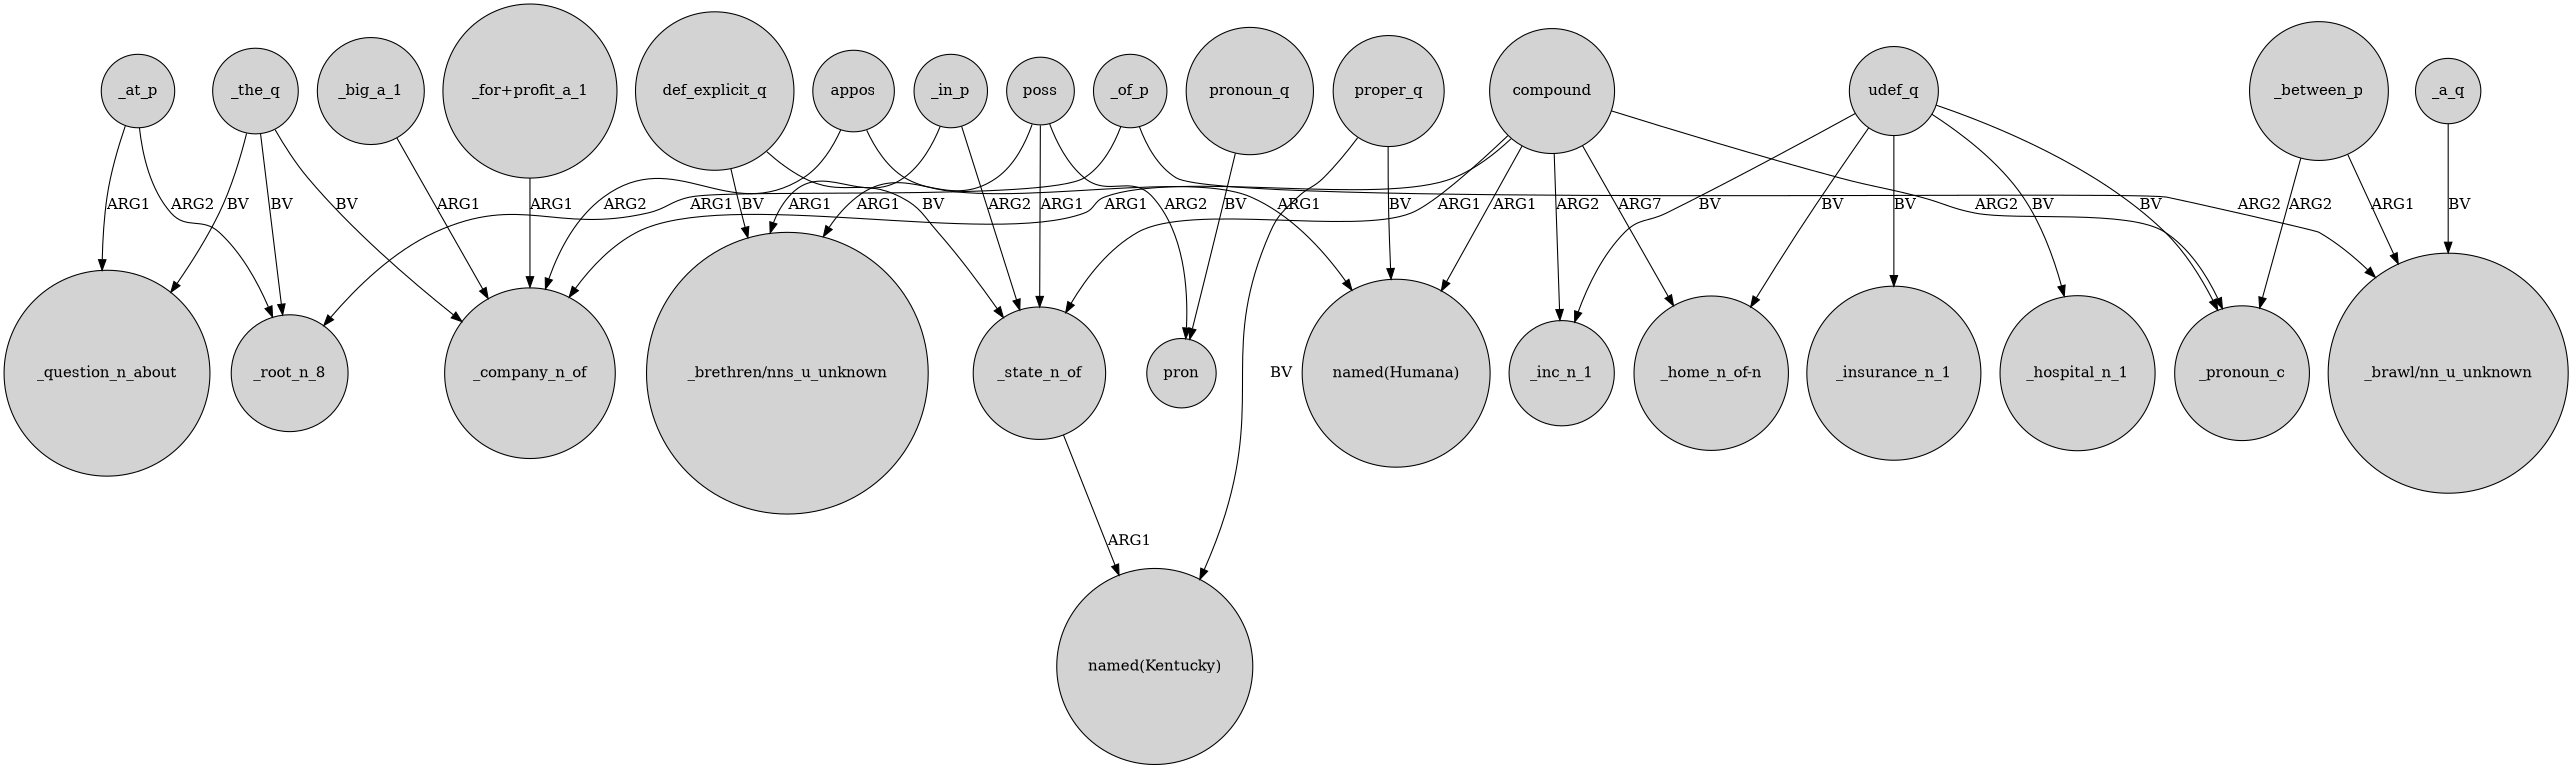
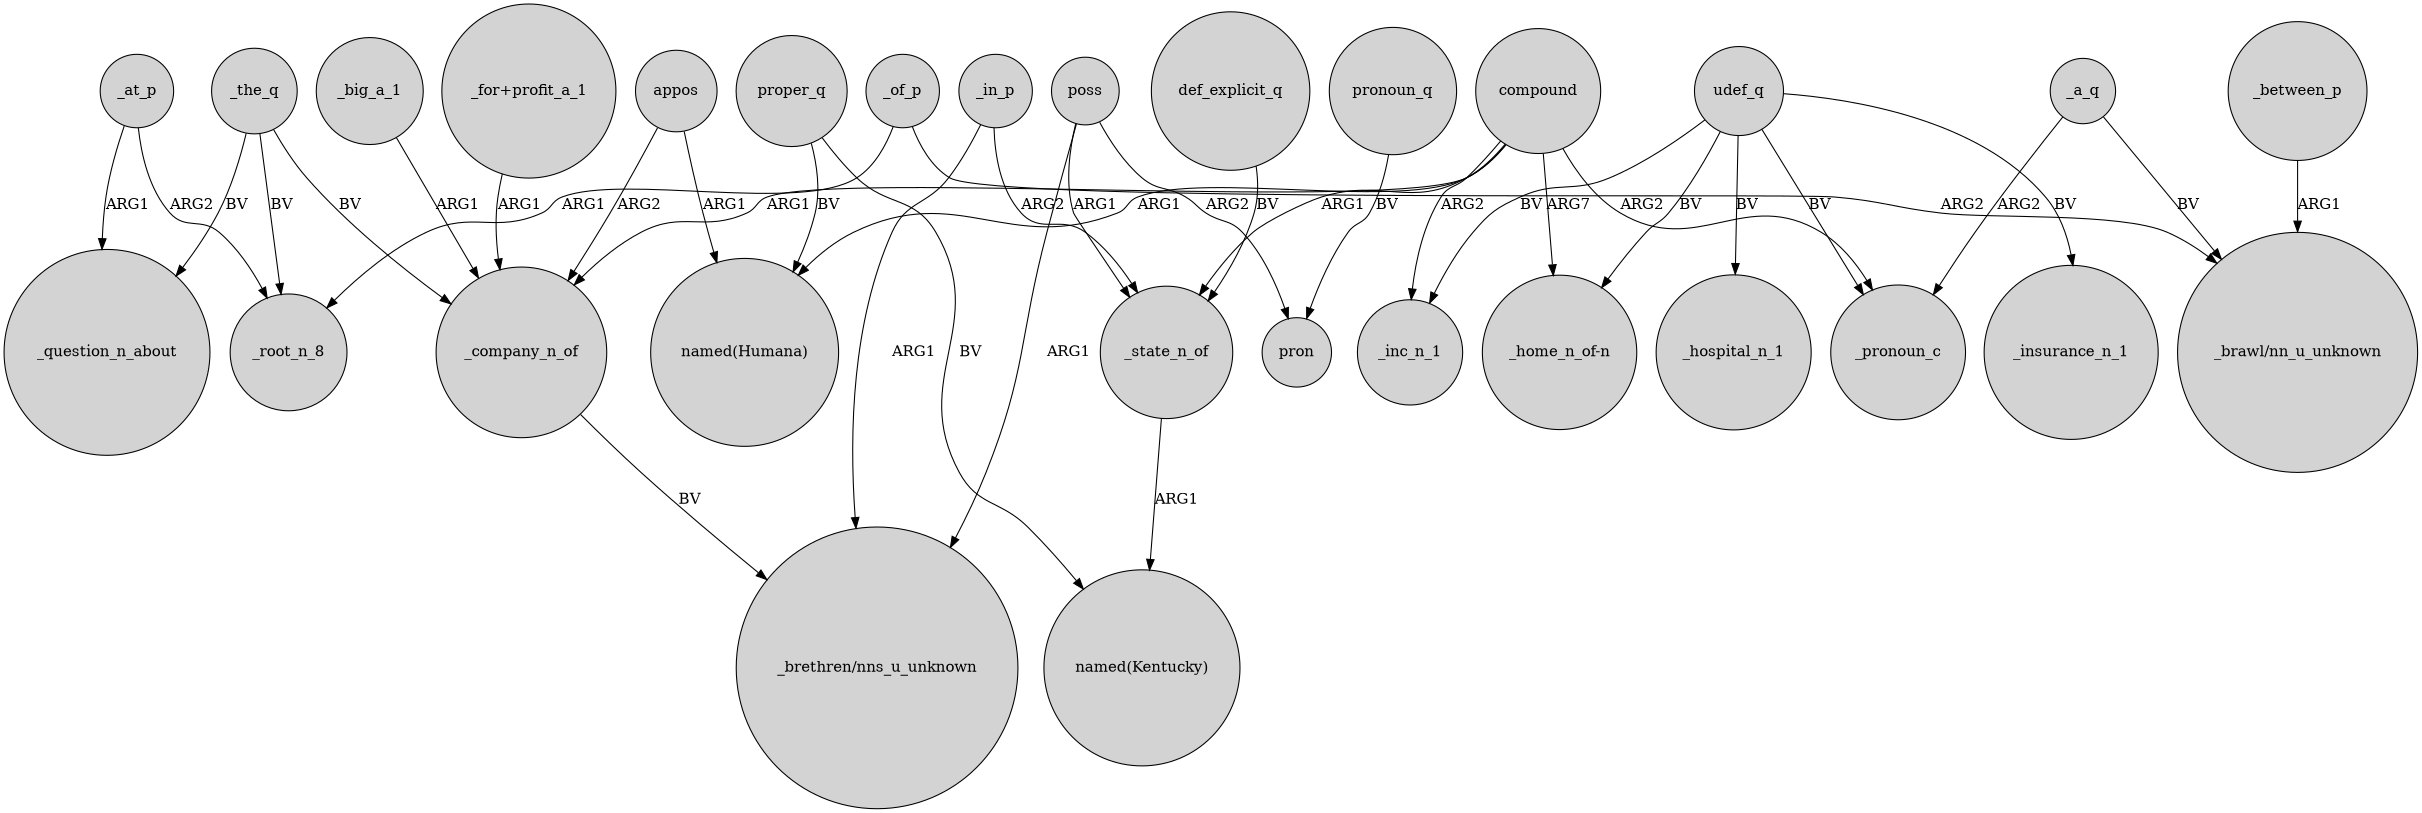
(738, 201) -> (667, 496)
(2281, 231) -> (1999, 200)
